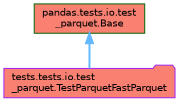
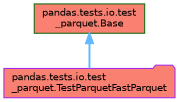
(89, 83) -> (89, 83)
